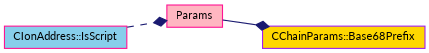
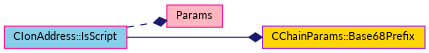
(239, 22) -> (188, 37)
